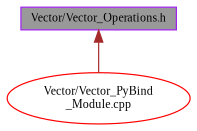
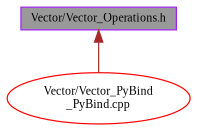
(99, 98) -> (99, 98)
